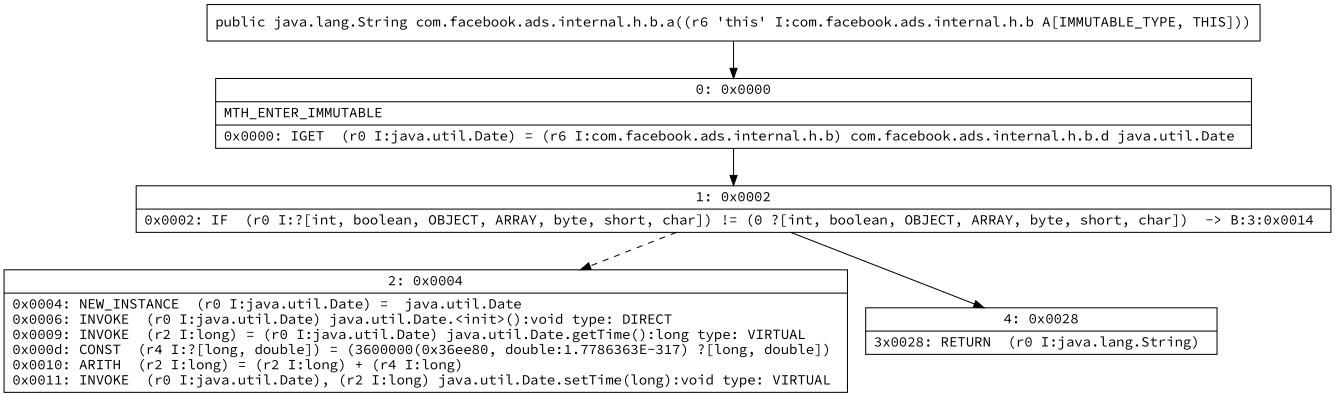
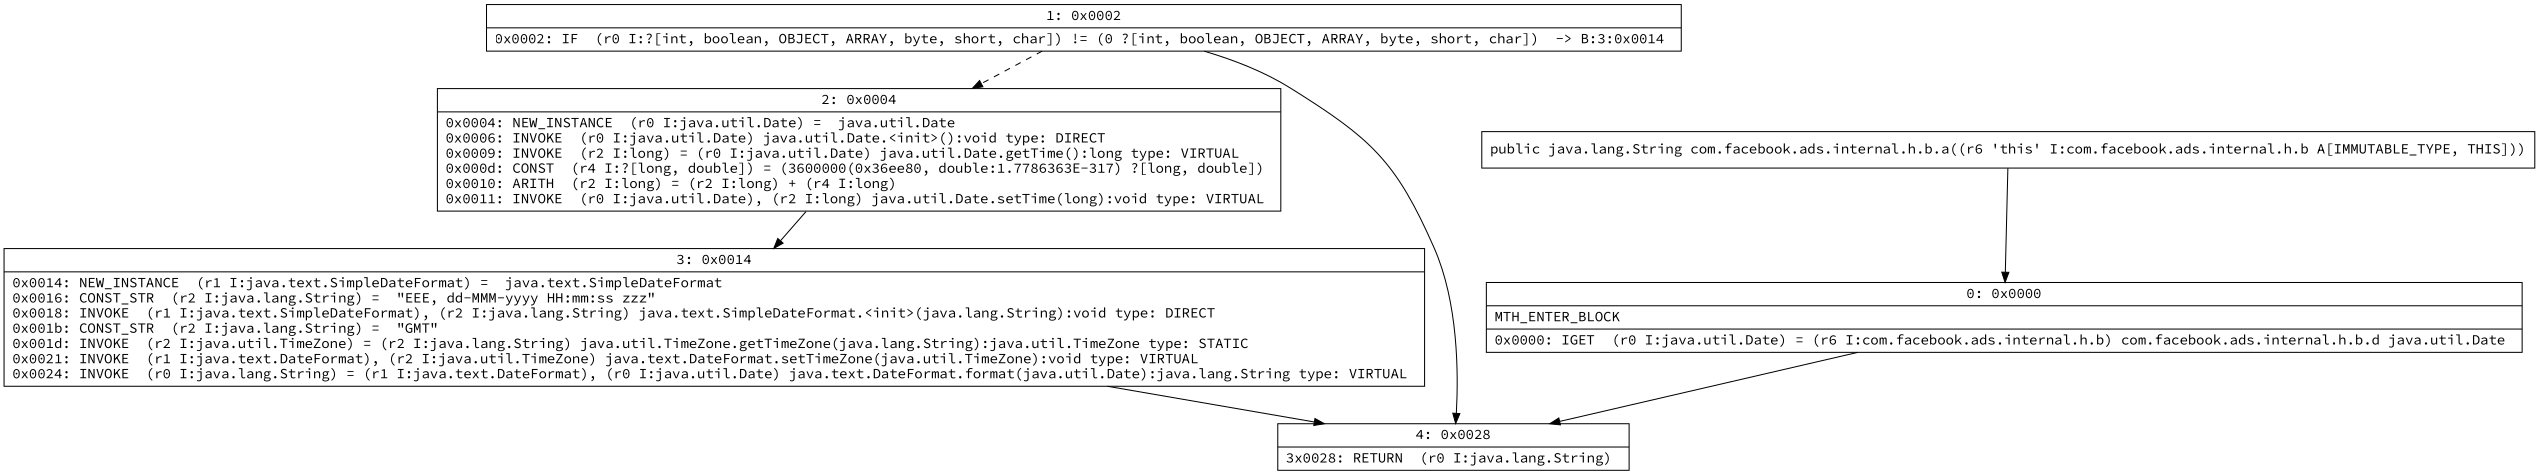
(303, 113) -> (1557, 317)
(734, 162) -> (1709, 387)
none -> (714, 317)
